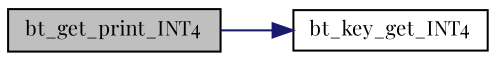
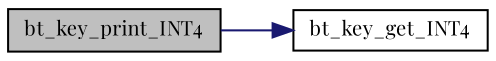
(114, 30) -> (114, 30)
